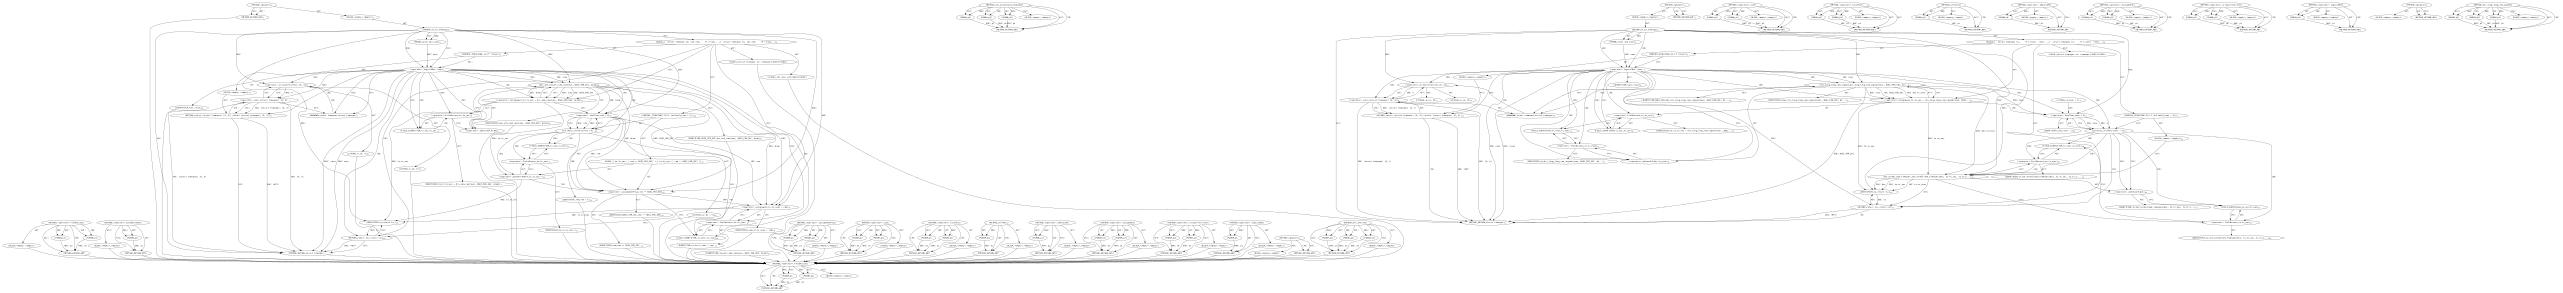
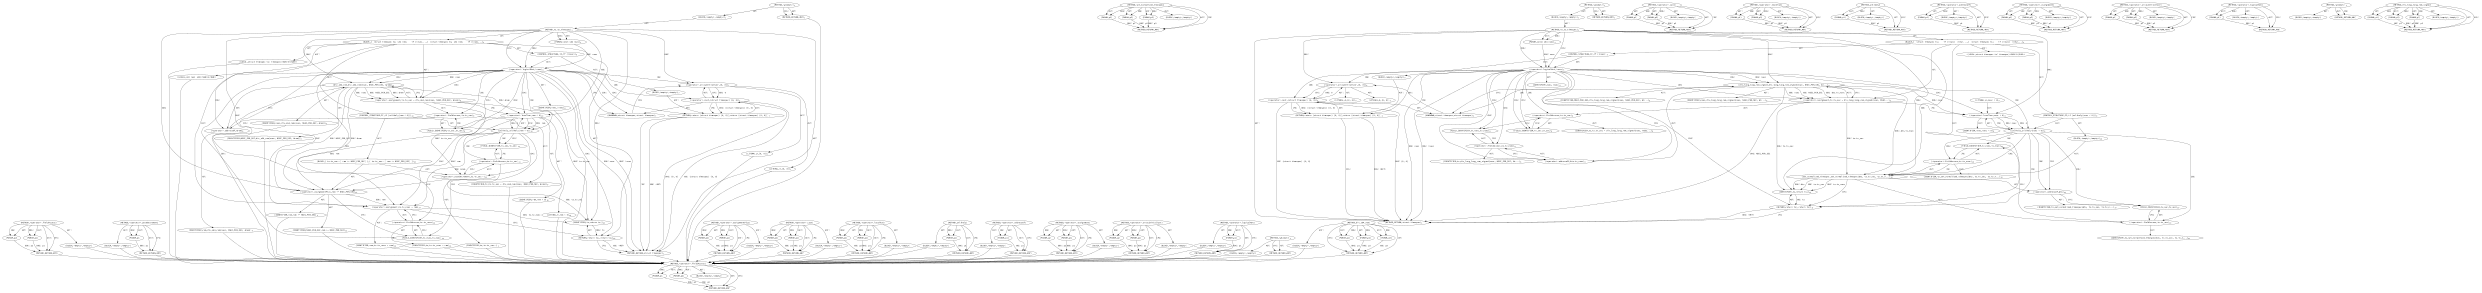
(727, 116) -> (458, 166)
none -> (201, 179)
